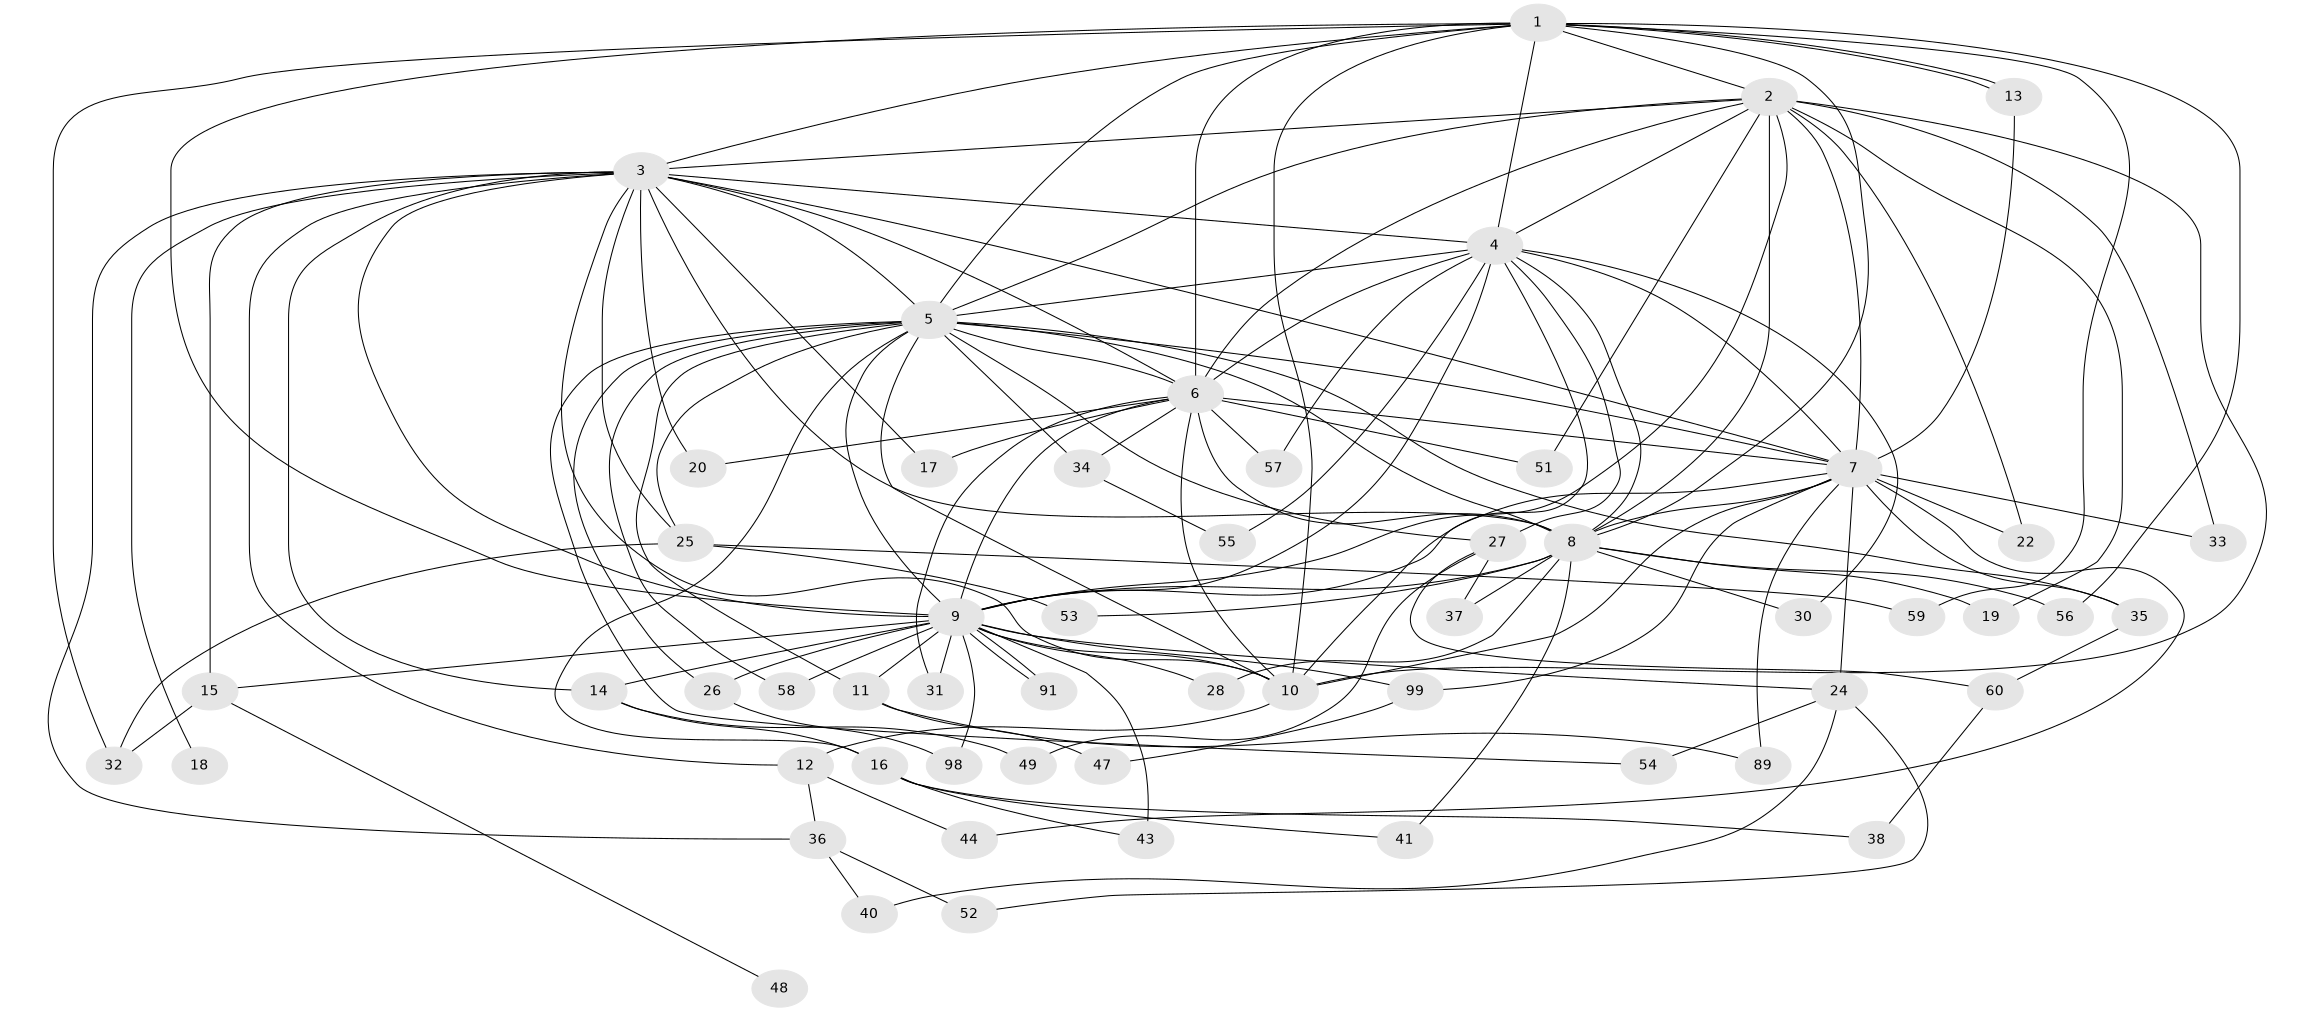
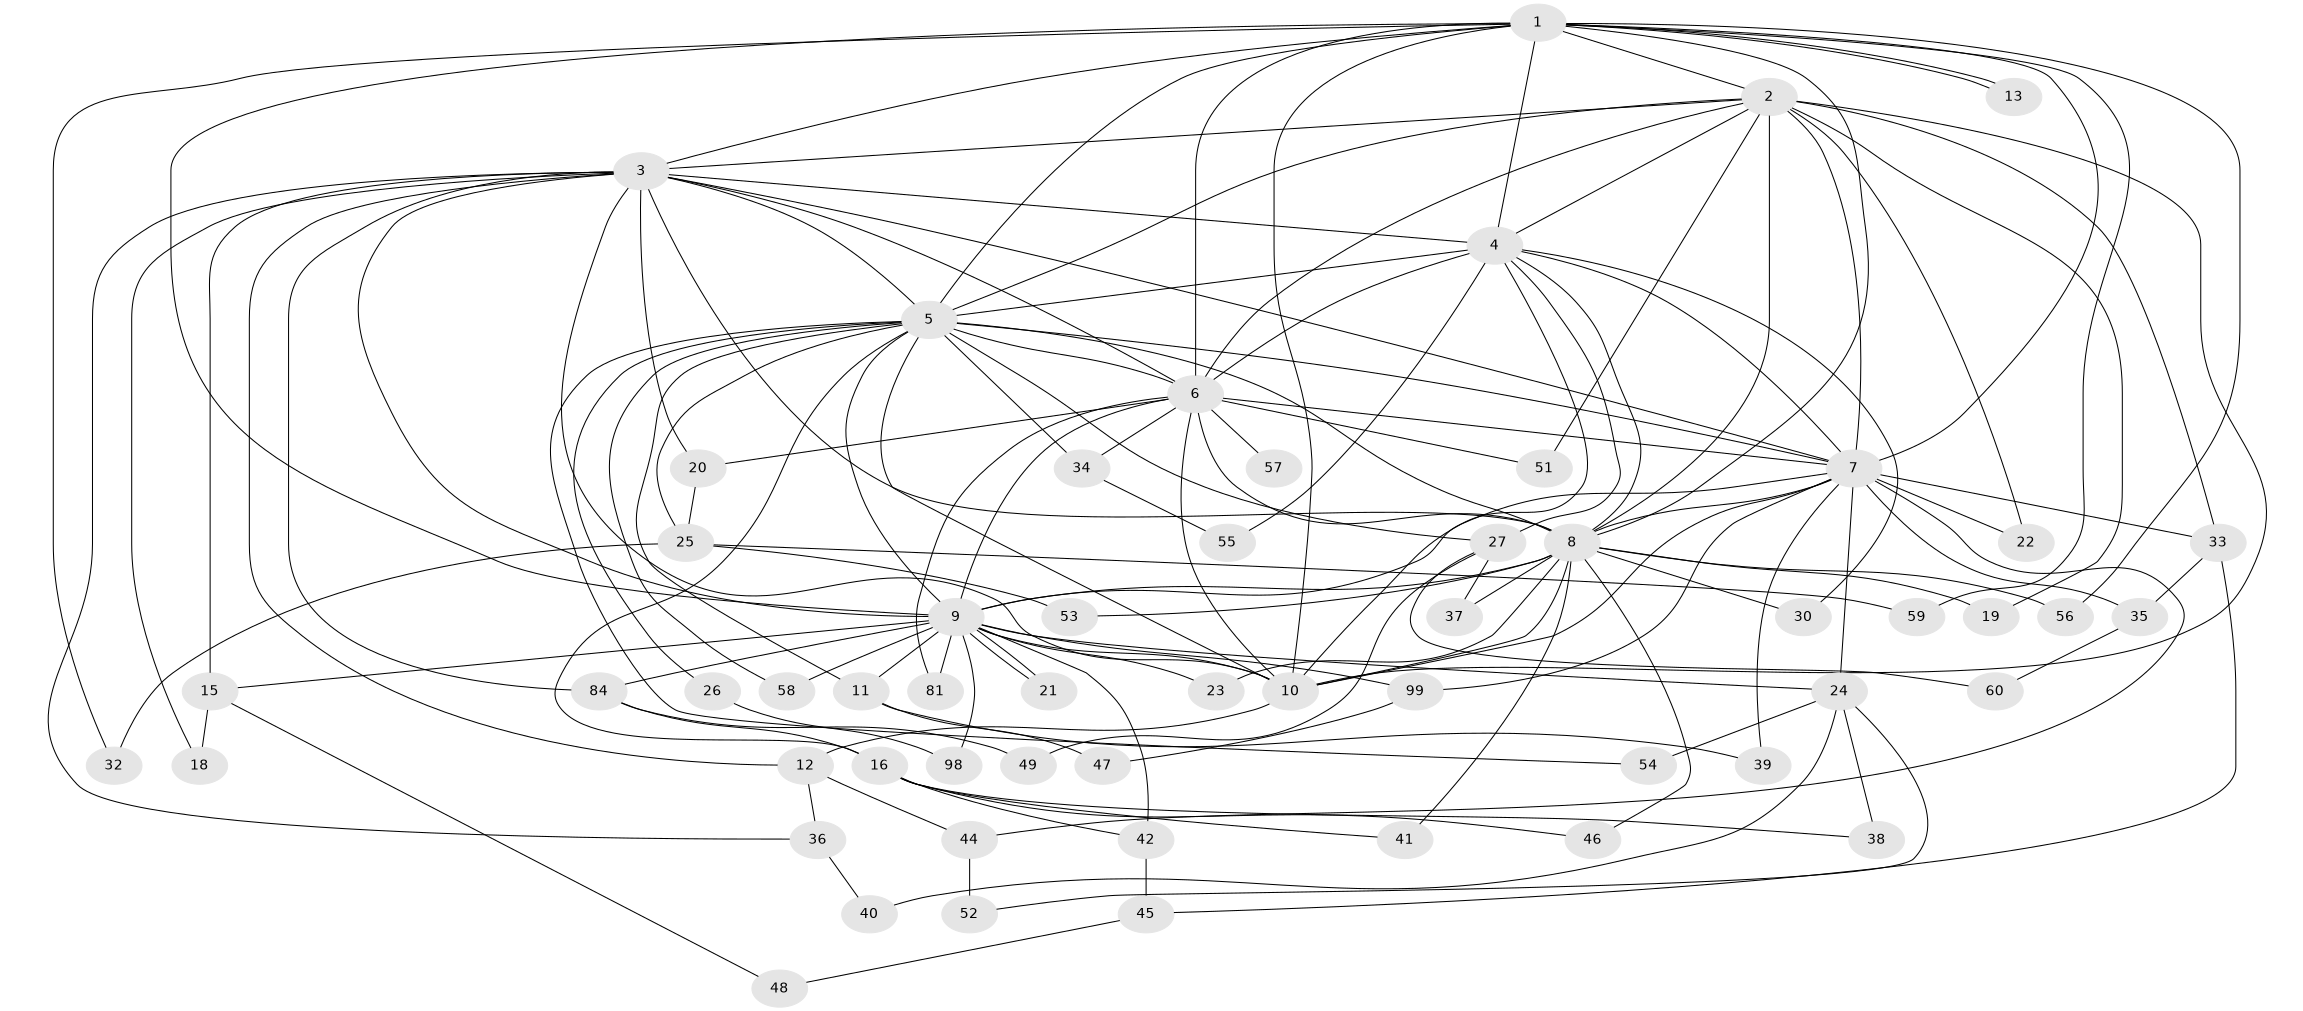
(1989, 308) -> (2050, 78)
(1360, 345) -> none
(602, 357) -> (692, 505)
(929, 469) -> none
(1527, 493) -> (2179, 580)
(1423, 523) -> none
(1321, 529) -> none
none -> (1529, 633)
(821, 650) -> none
(599, 691) -> (599, 691)
(936, 691) -> (936, 691)
(1049, 691) -> (1049, 691)
(1216, 691) -> (1216, 691)
(162, 729) -> (205, 728)
(1763, 766) -> (1763, 766)
(1934, 769) -> (1858, 766)
(1146, 840) -> (1146, 840)
none -> (1593, 840)
(894, 877) -> (970, 877)
none -> (1146, 914)
